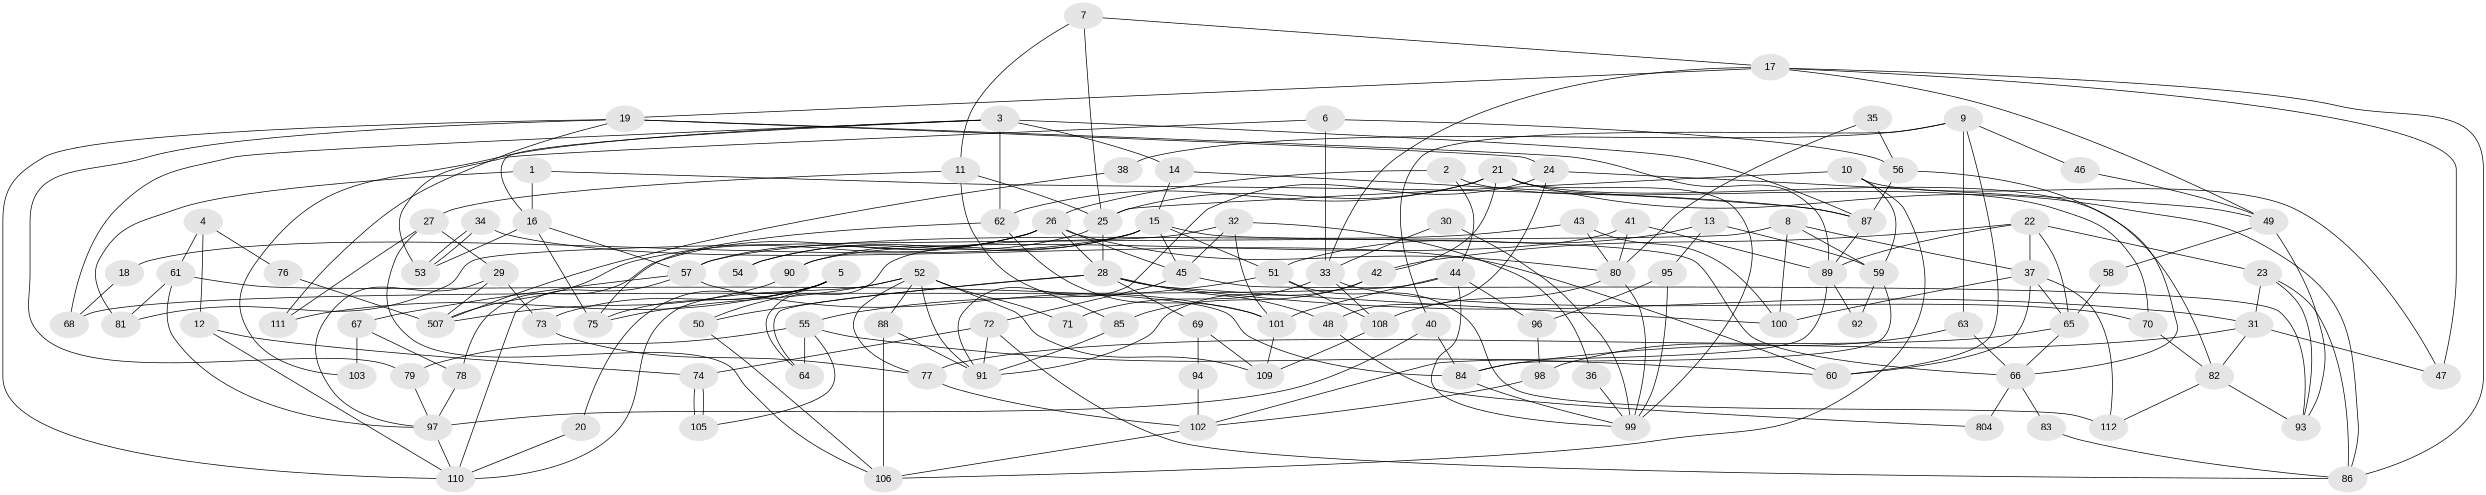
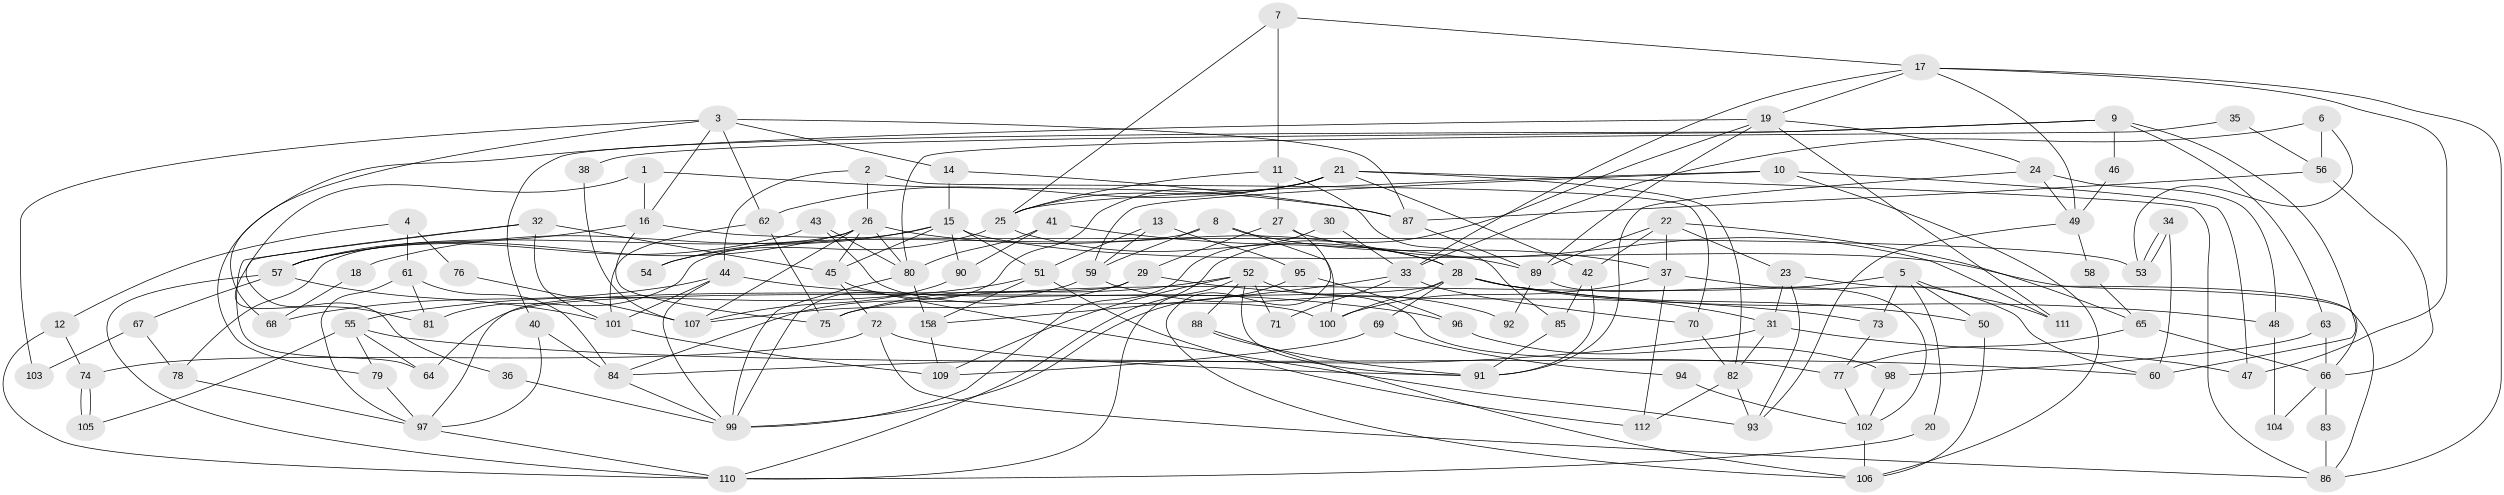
(2050, 299) -> none
(436, 325) -> (692, 325)
(1380, 325) -> (928, 325)
(1984, 428) -> (2274, 428)
